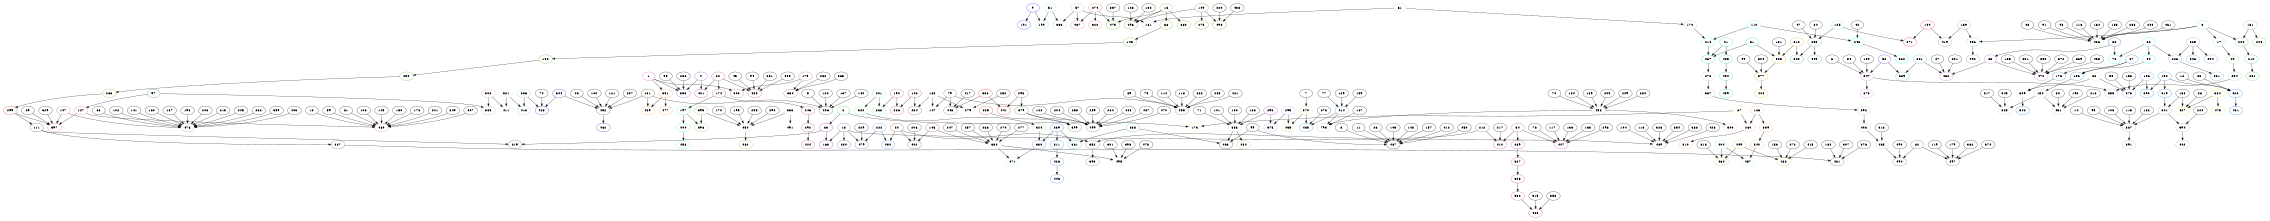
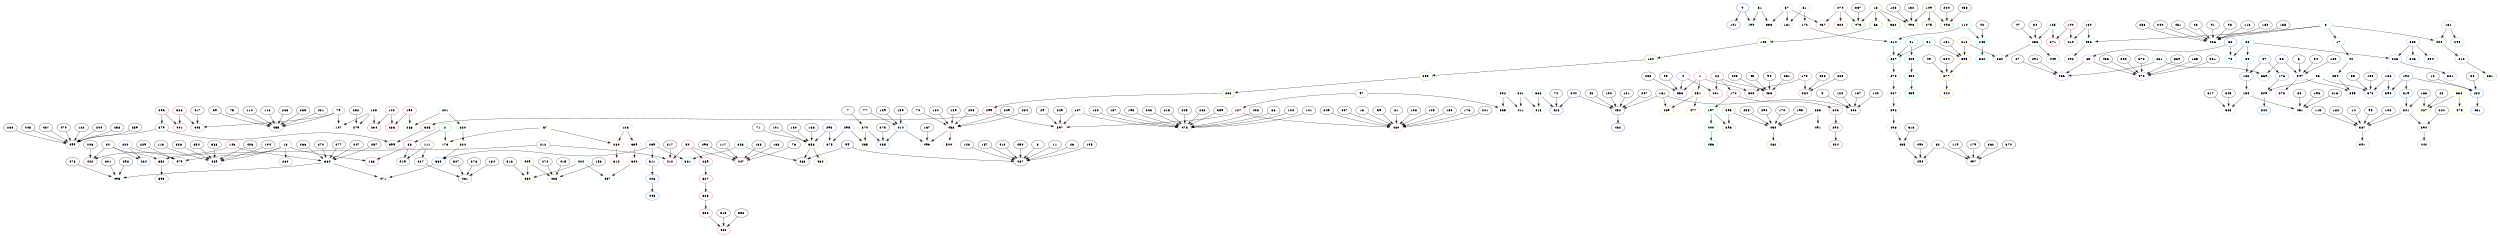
(23, 118) -> (710, 119)
(1324, 128) -> (927, 145)
